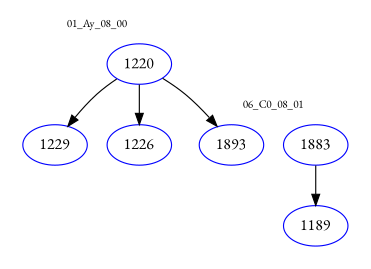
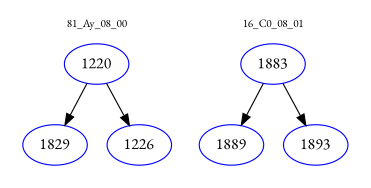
(97, 24) -> (97, 24)
(198, 105) -> (292, 99)
(274, 105) -> (274, 24)
(55, 145) -> (55, 145)
(316, 226) -> (231, 145)
